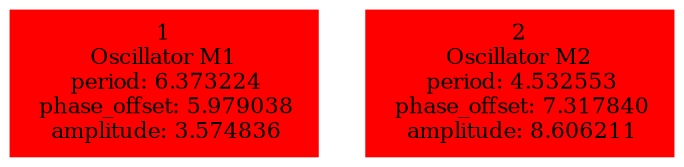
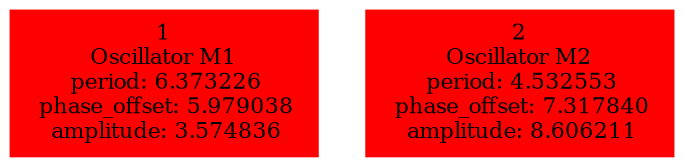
(164, 82) -> (164, 82)
